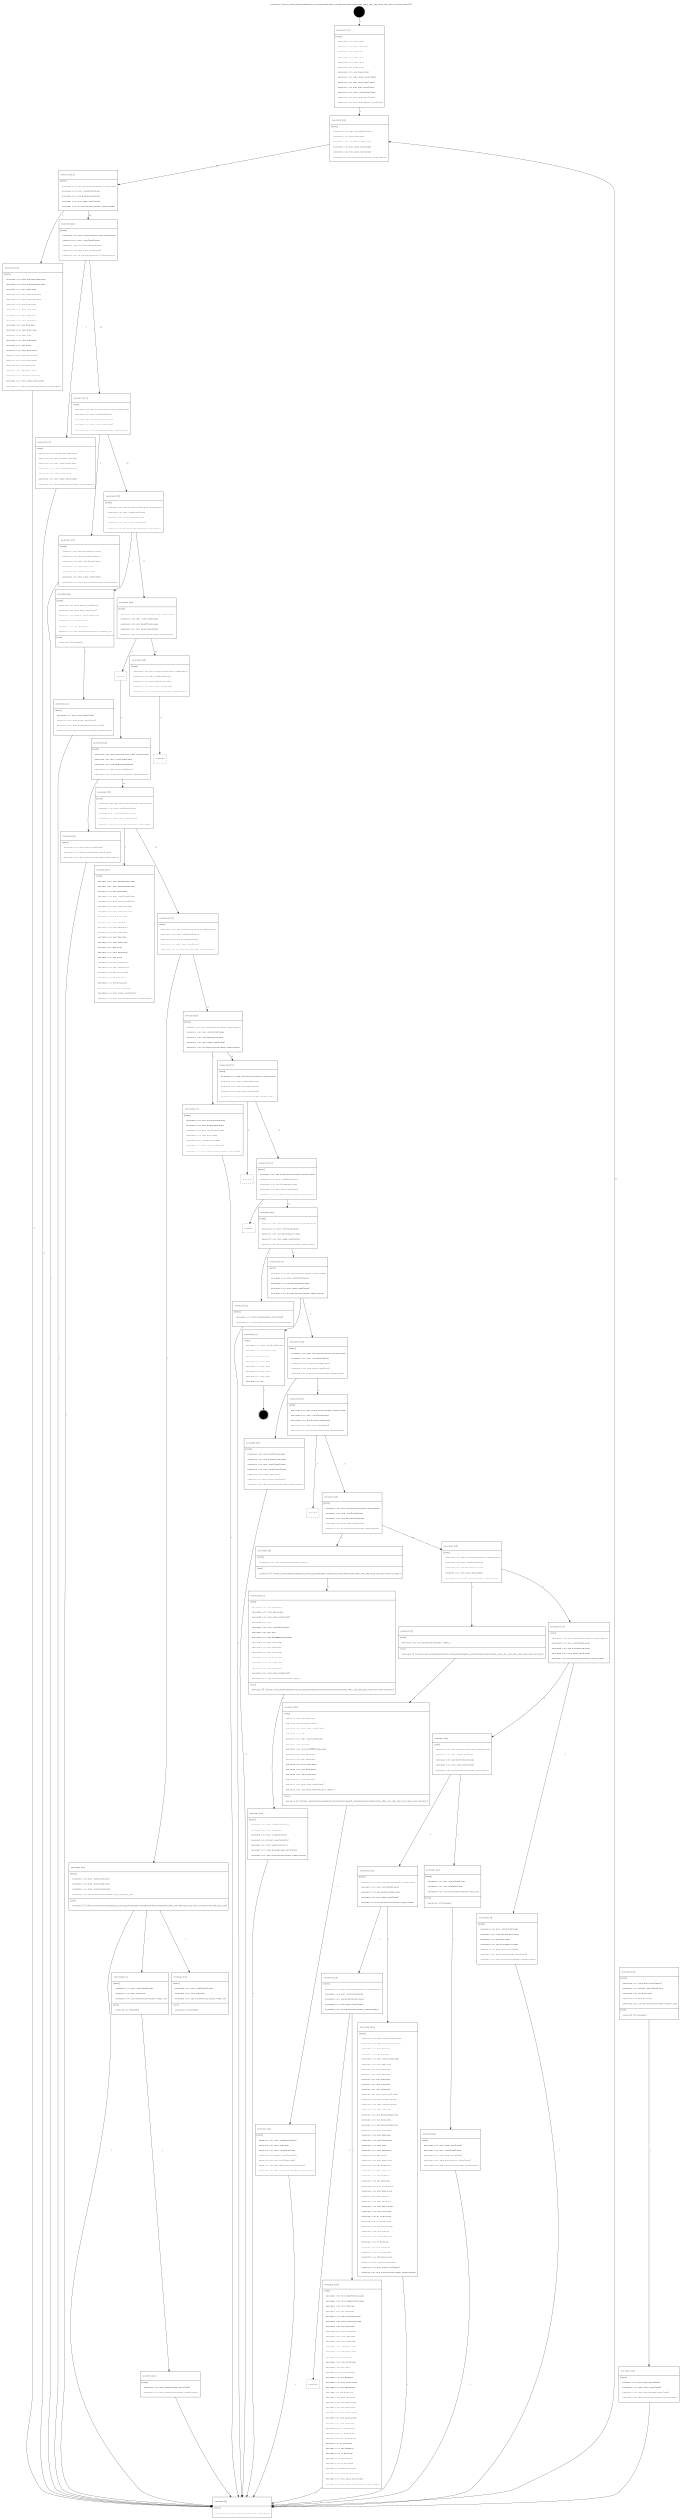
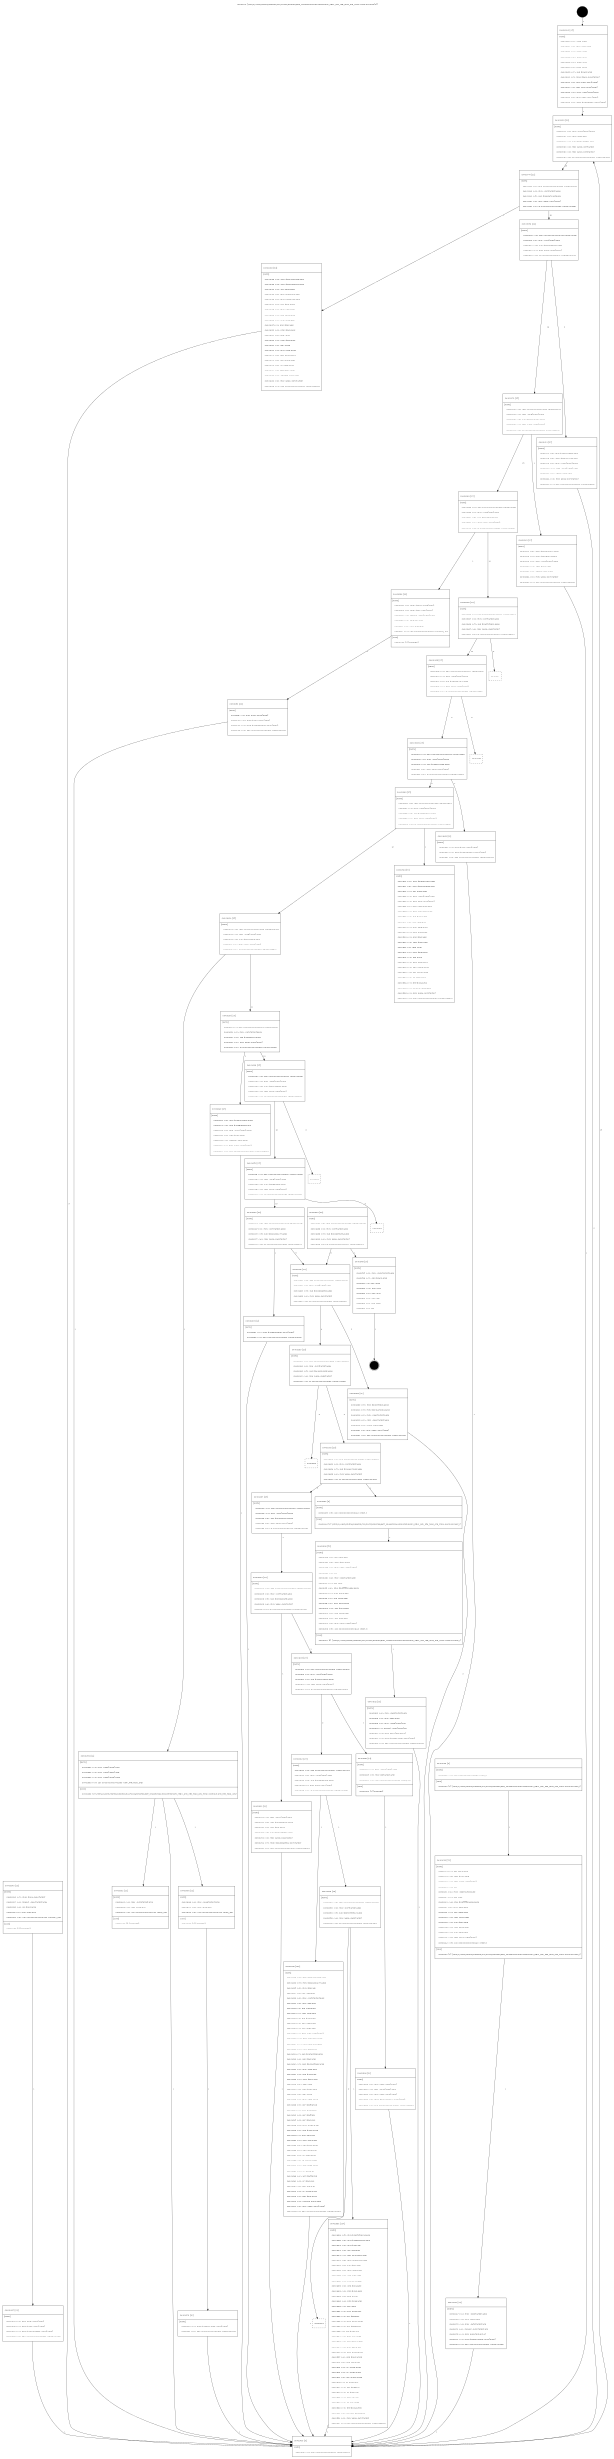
(121, 708) -> (447, 716)
(293, 1252) -> (297, 1256)
(472, 1604) -> none
